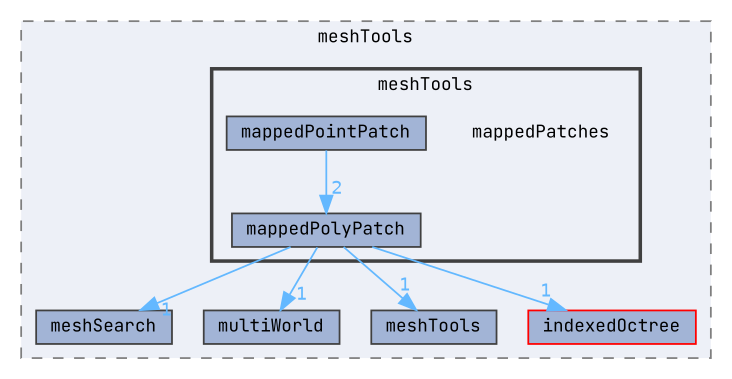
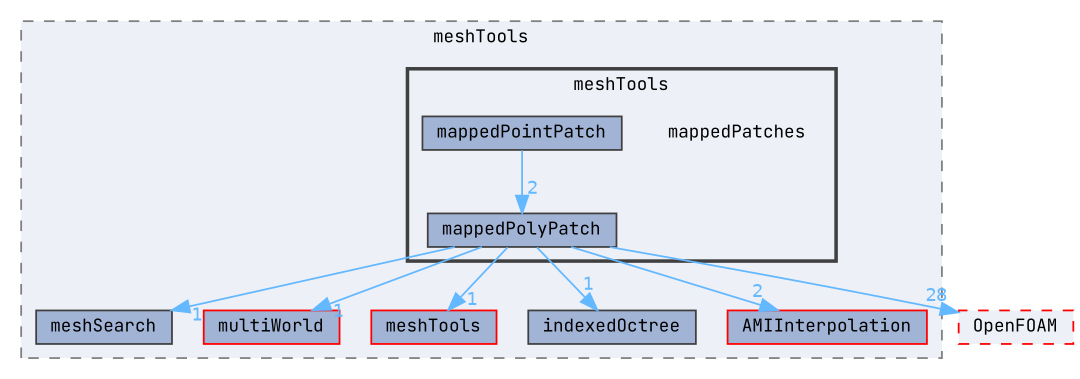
(272, 327) -> (272, 327)
(434, 327) -> (434, 327)
(612, 327) -> (612, 327)
none -> (827, 327)
none -> (1016, 327)
